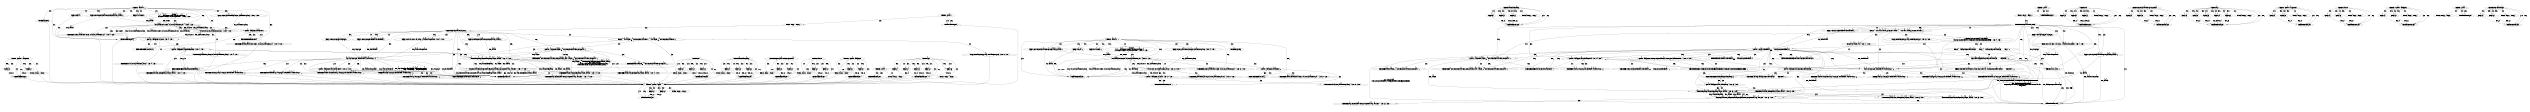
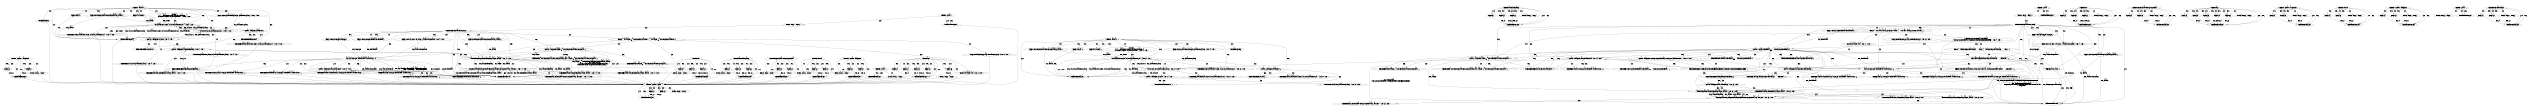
none -> (1798, 64)
none -> (971, 73)
(1158, 73) -> (1374, 62)
